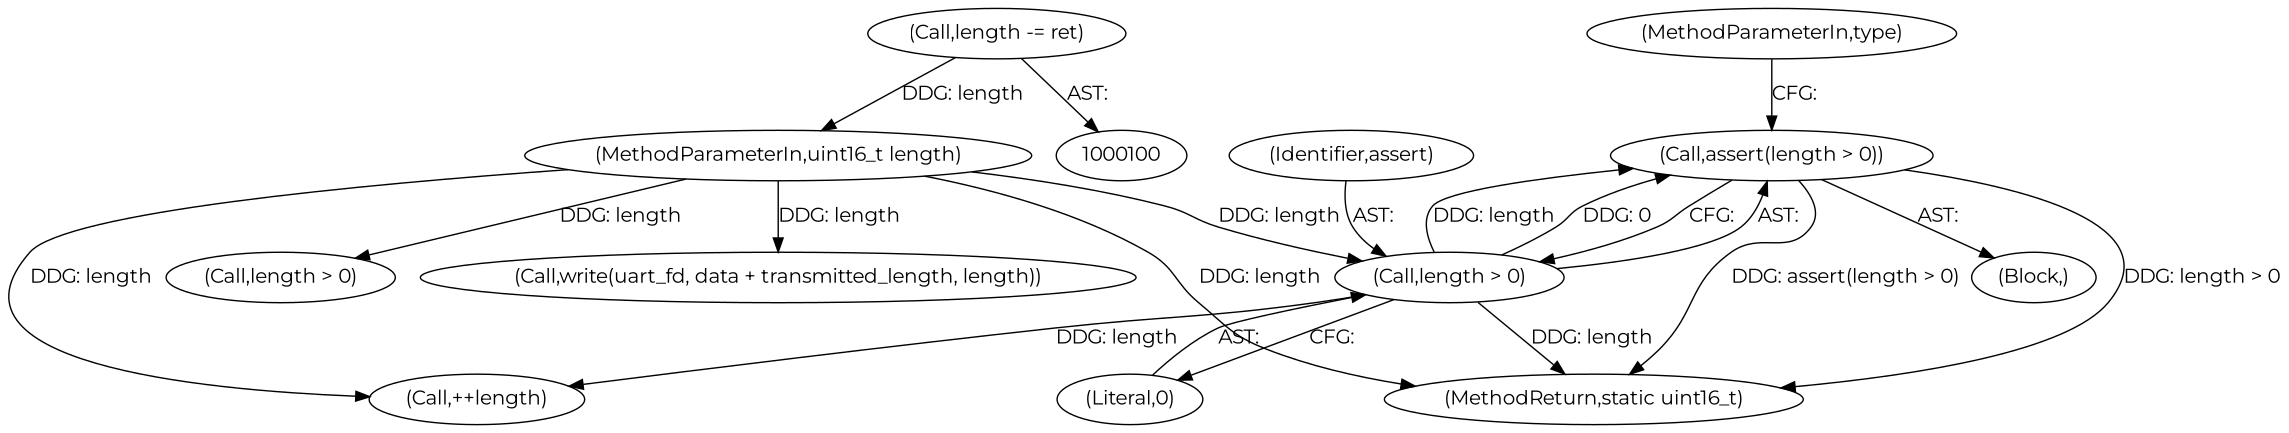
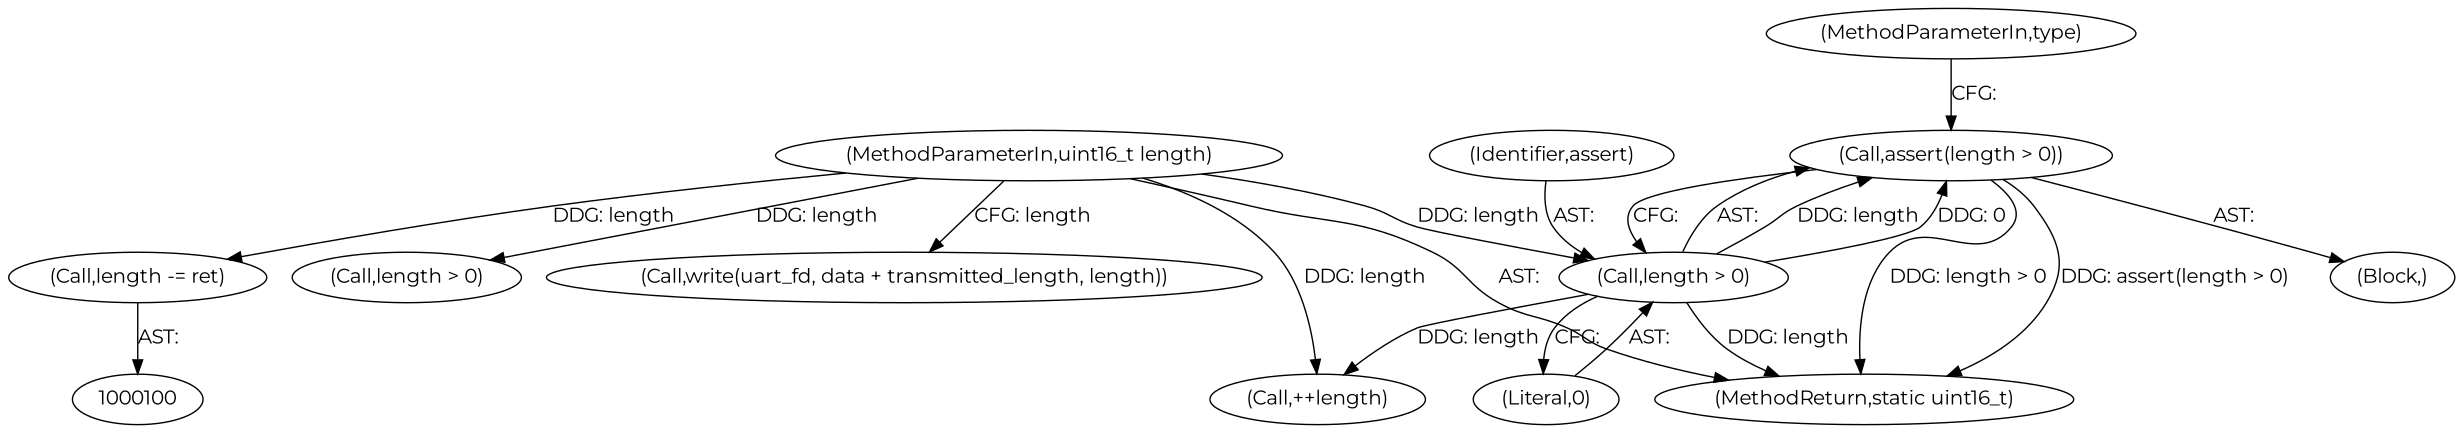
(895, 91) -> (543, 207)
(840, 217) -> (1033, 217)
(1260, 277) -> (1522, 277)
